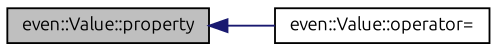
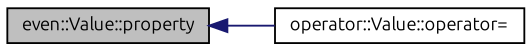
(382, 26) -> (400, 26)
